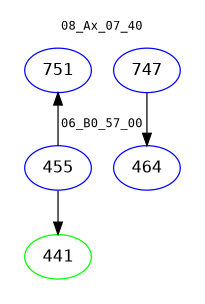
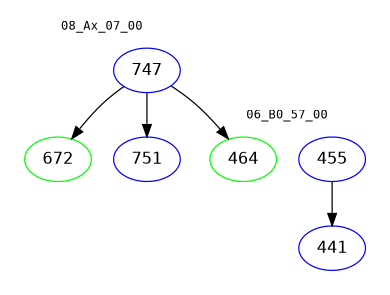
(102, 27) -> (102, 27)
(58, 126) -> (147, 109)
none -> (58, 159)
(147, 168) -> (243, 159)
(58, 257) -> (332, 248)
